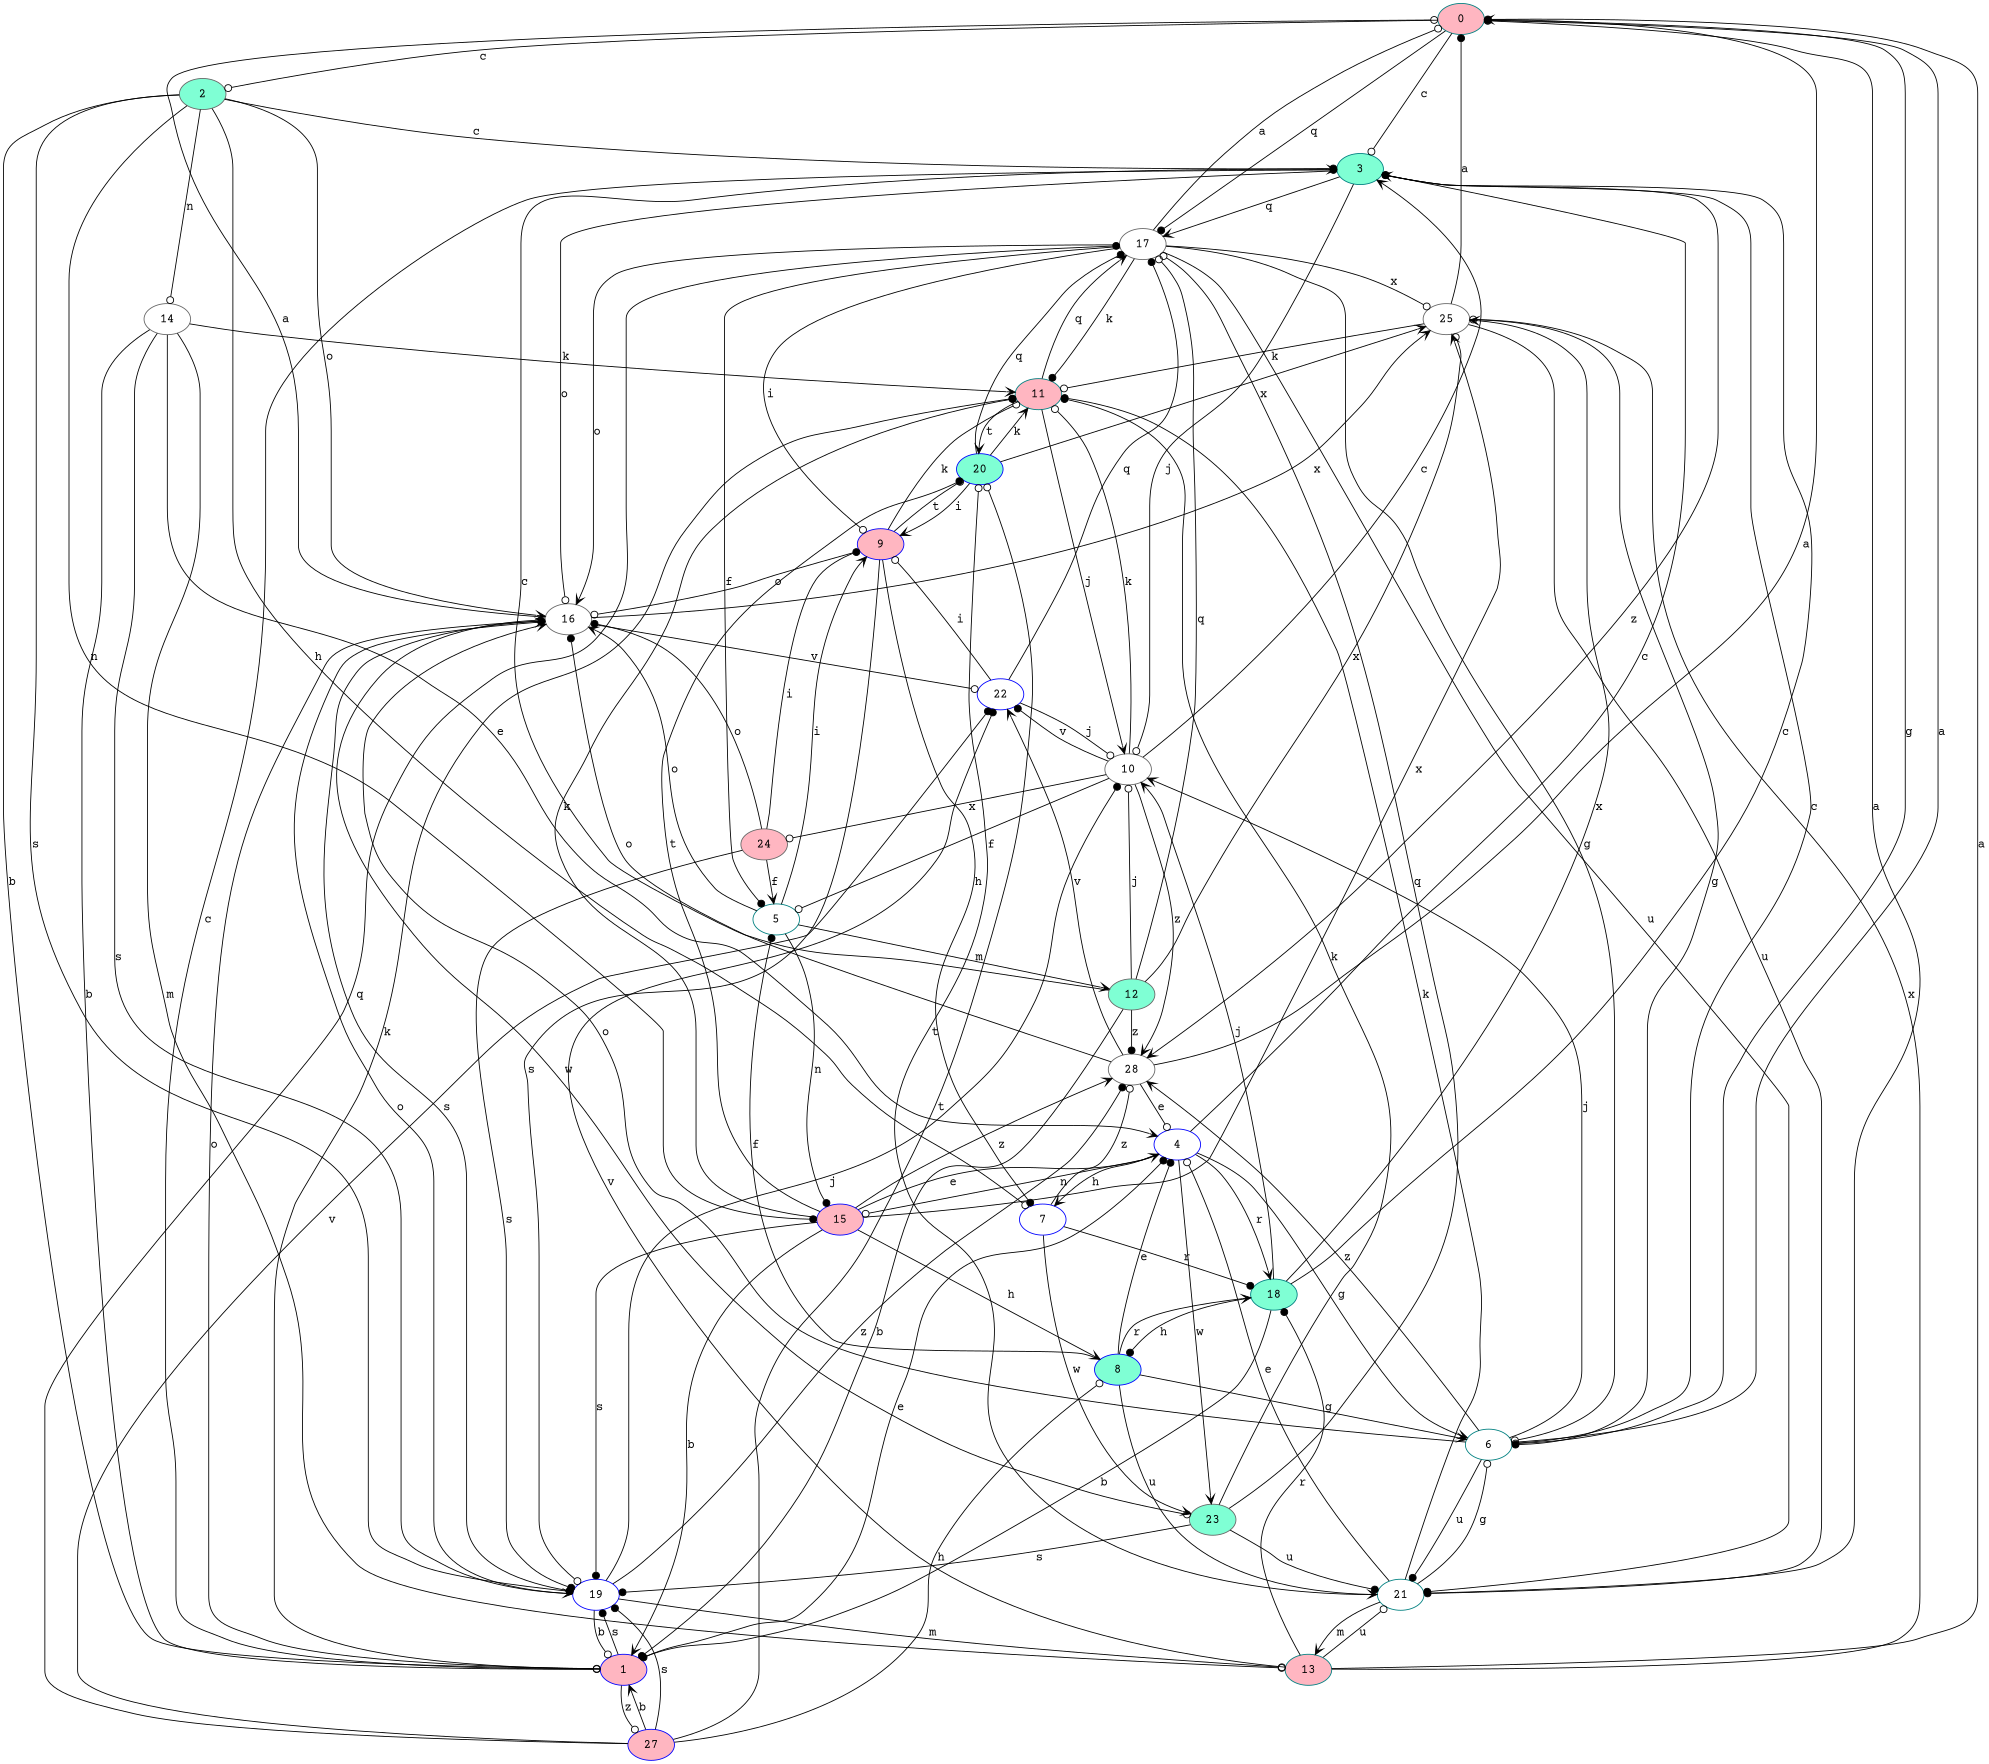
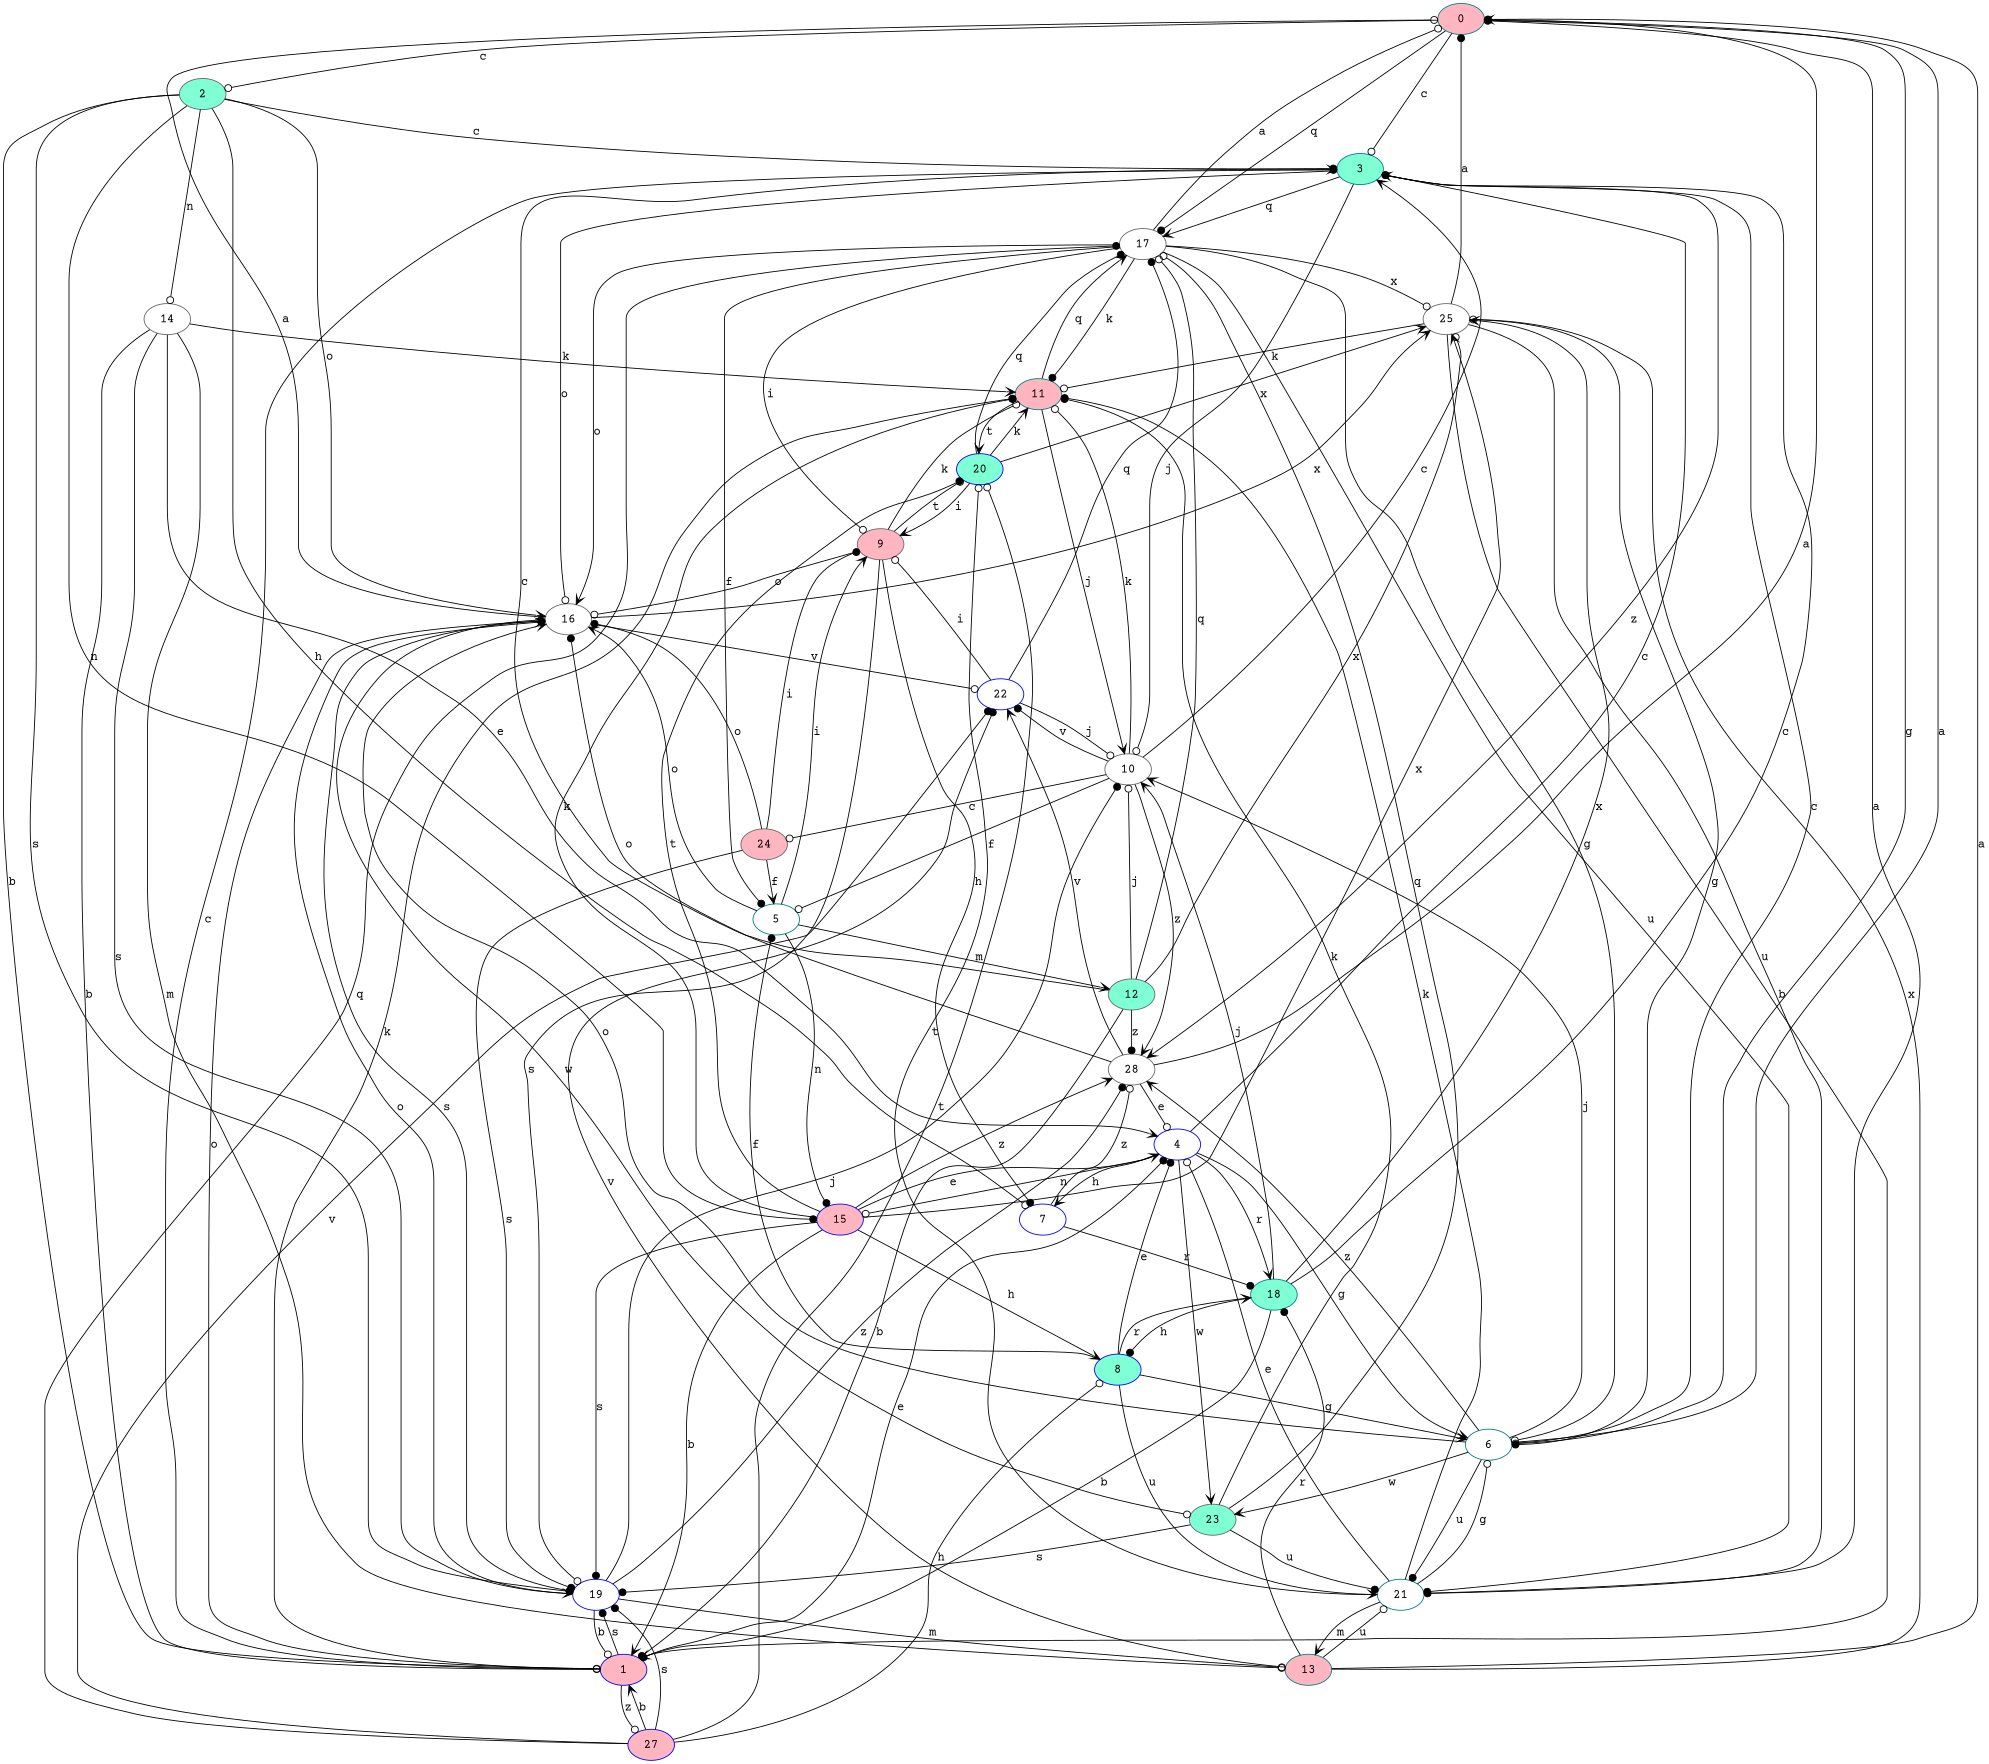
(881, 544) -> (881, 544)
(972, 807) -> (972, 807)
(1074, 1387) -> (1357, 1486)
none -> (1887, 1528)
